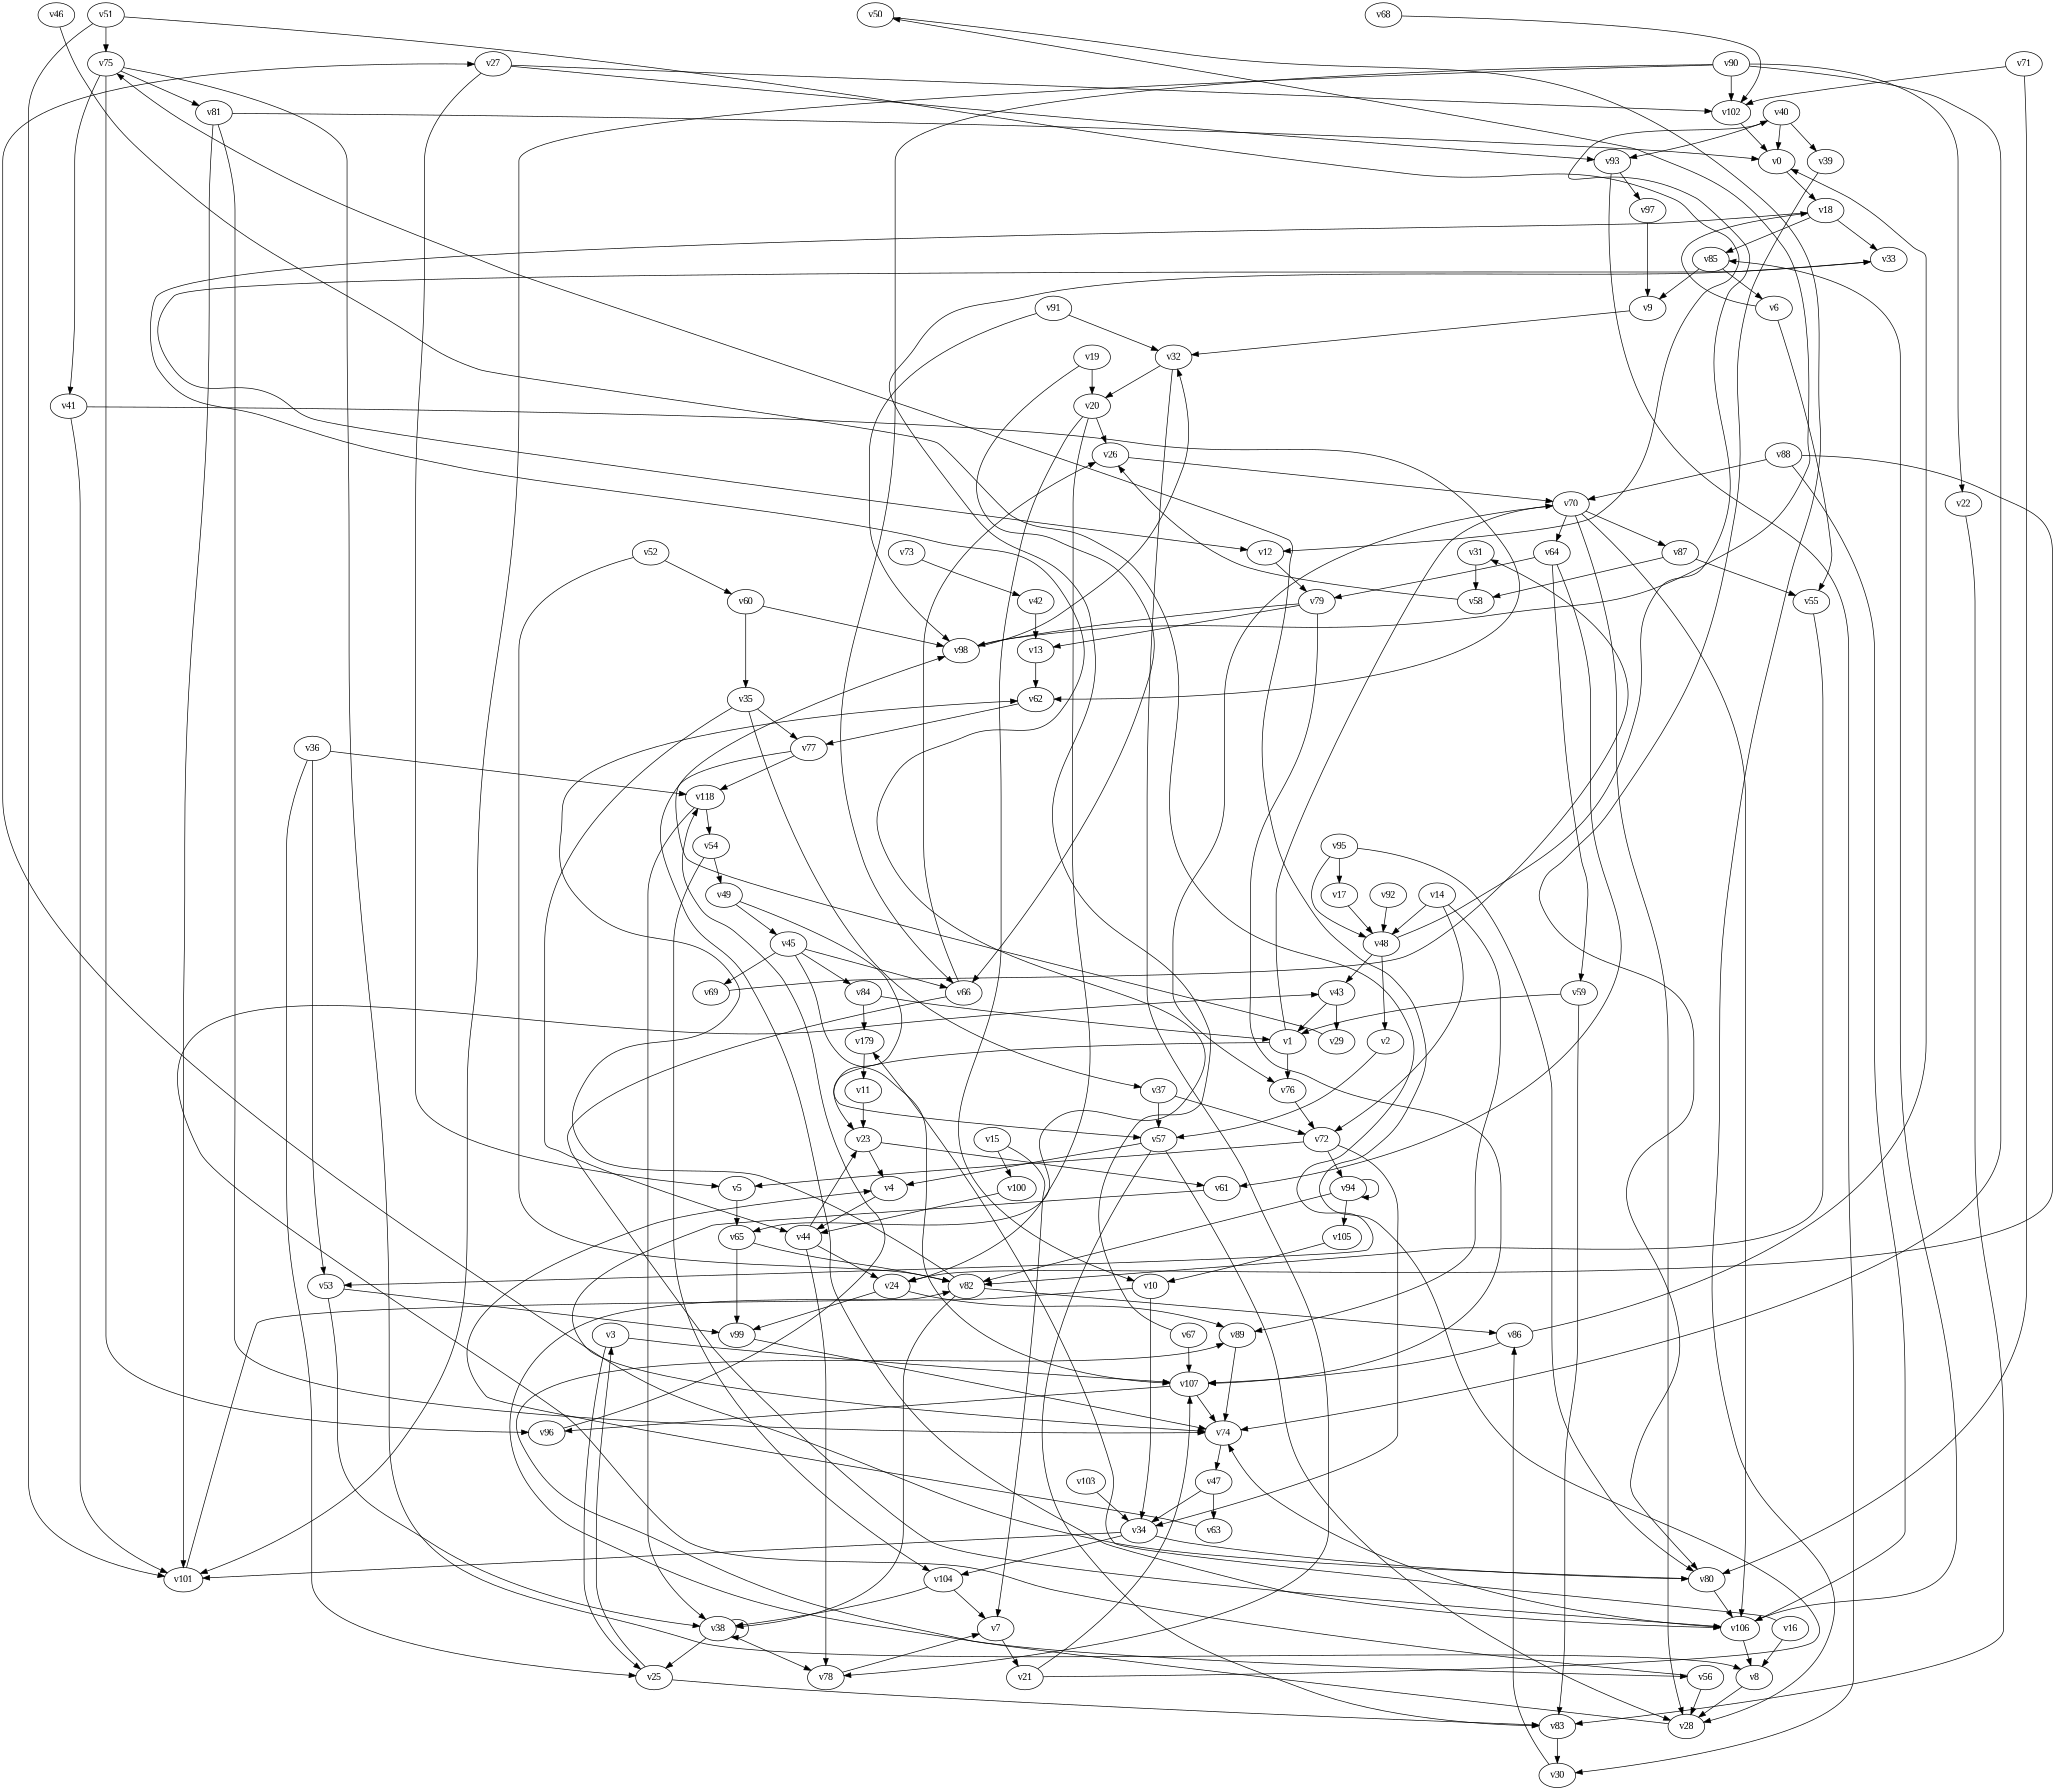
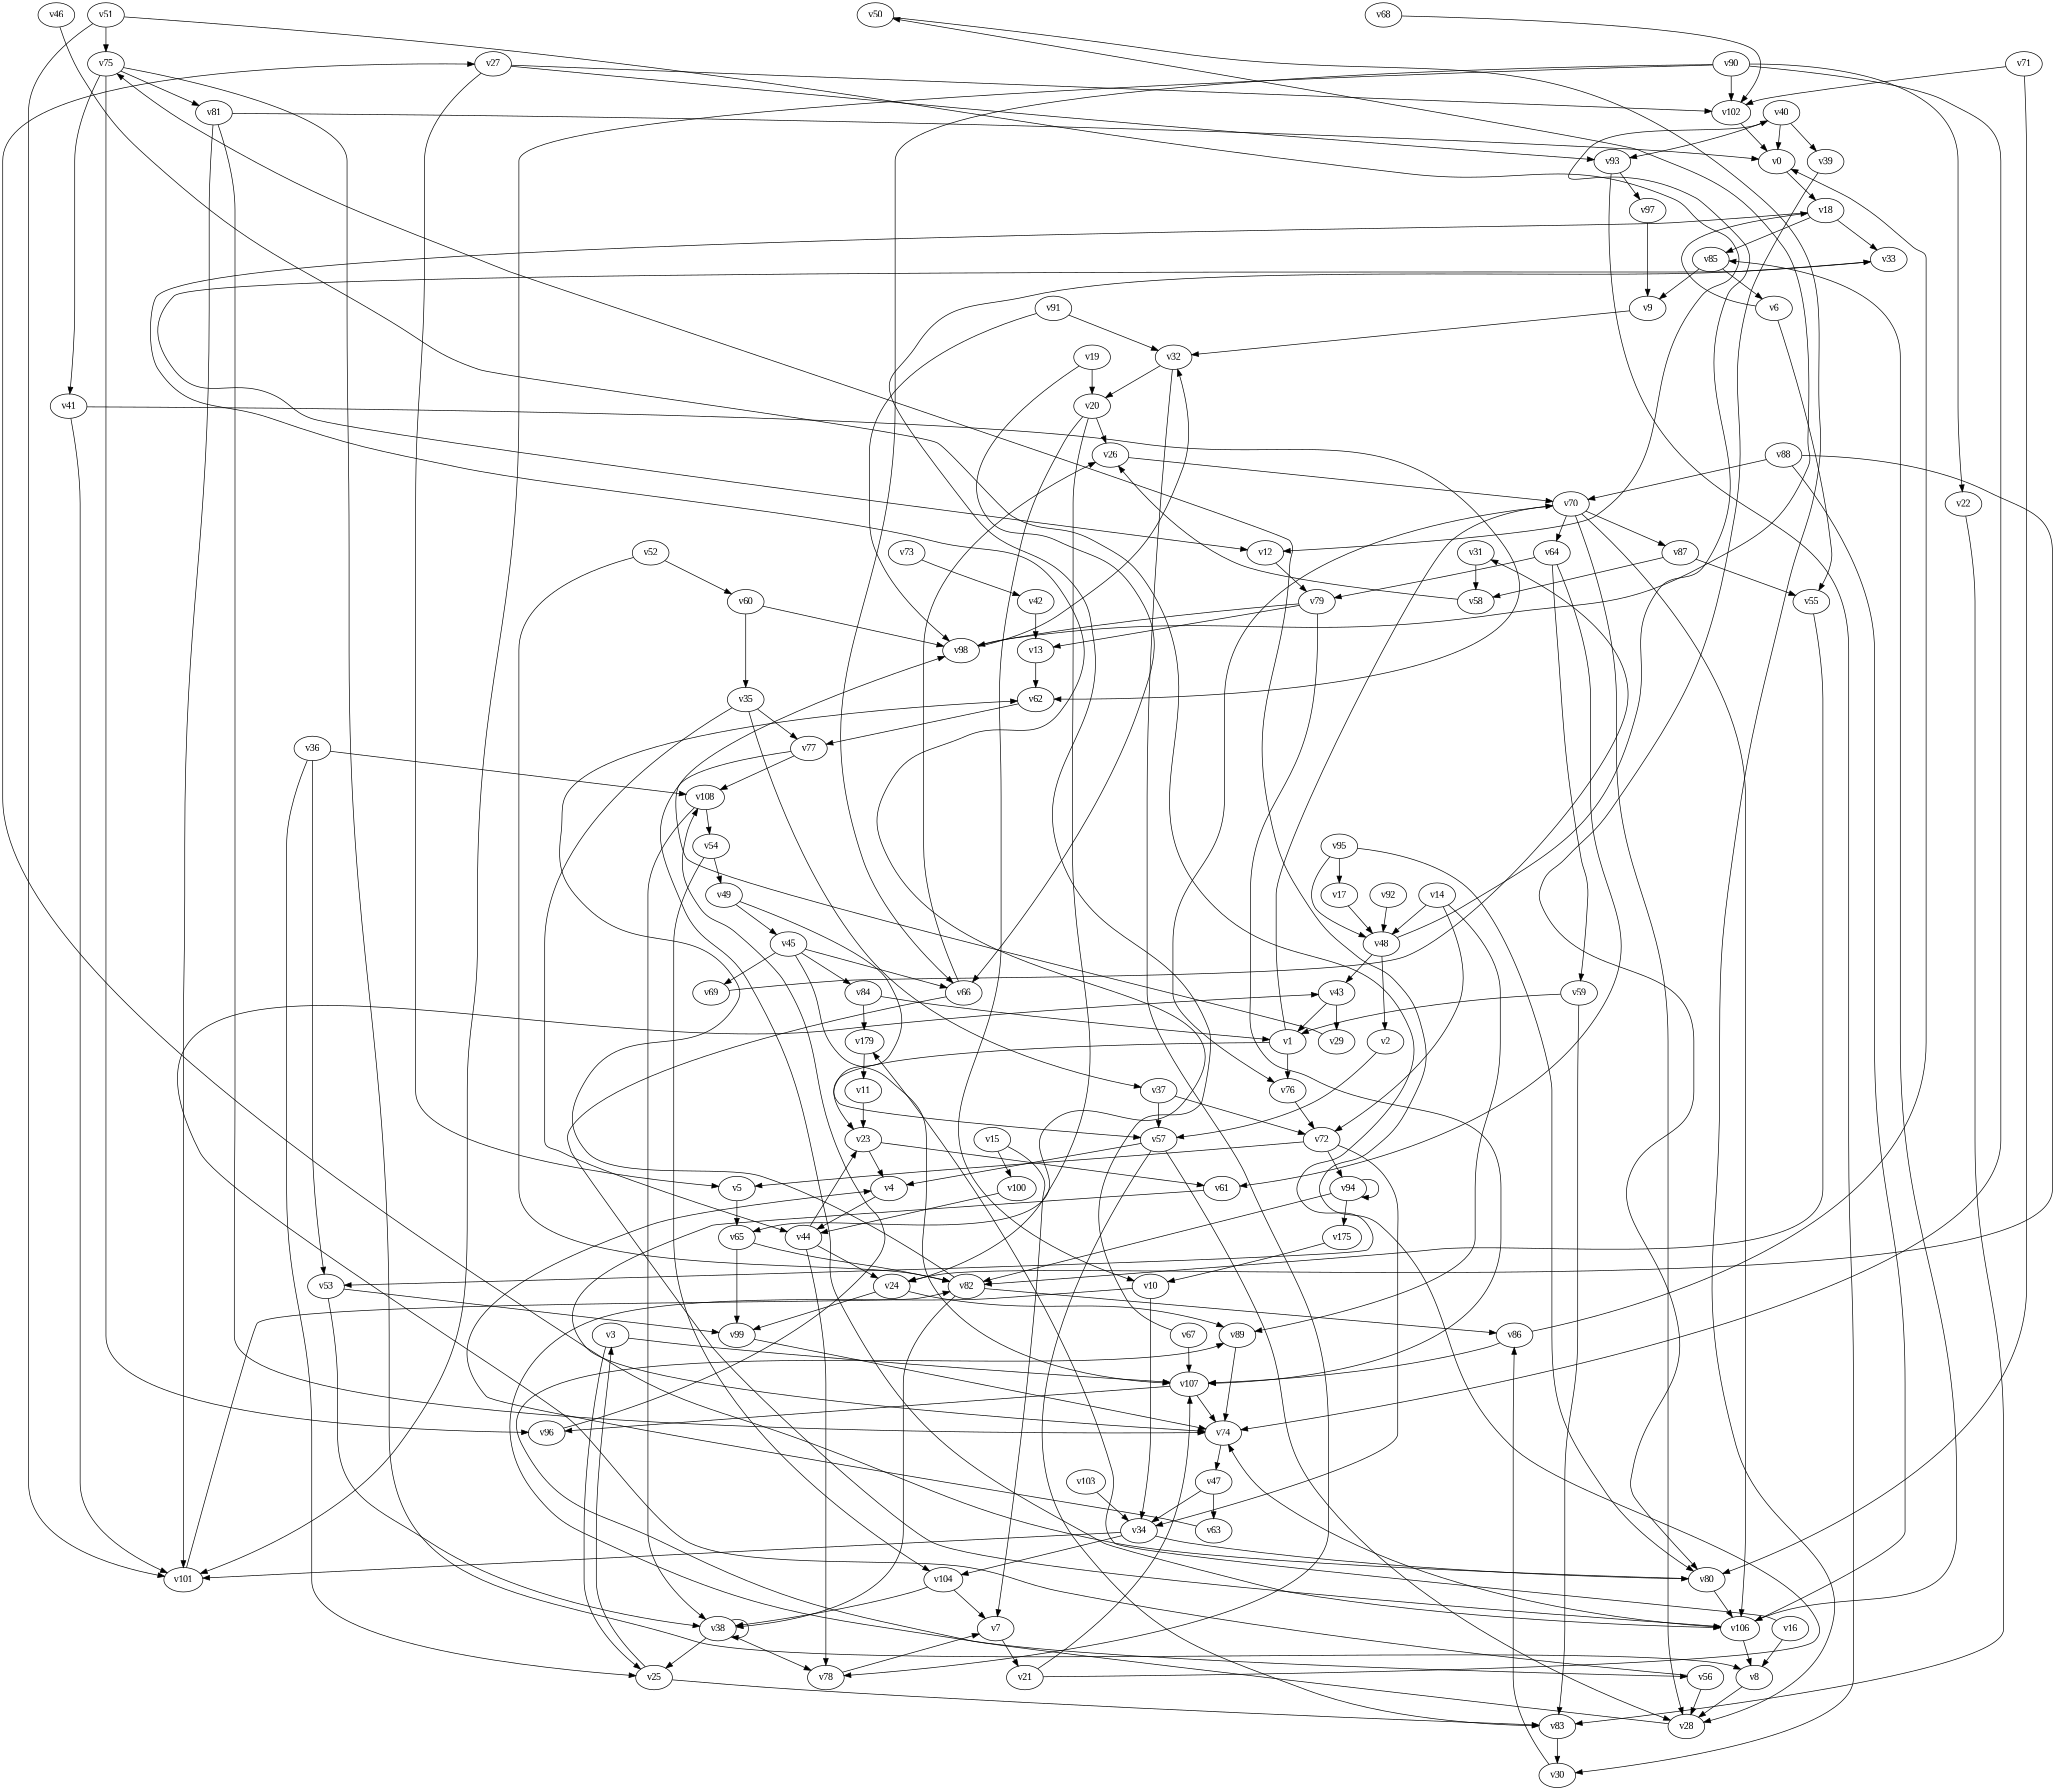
(705, 797) -> (705, 797)
(1342, 1237) -> (1342, 1237)
